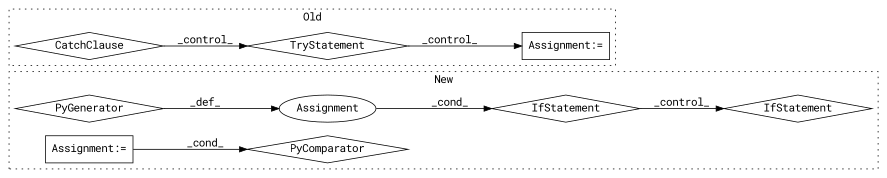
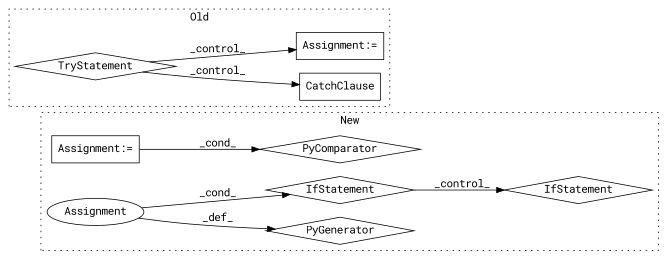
(89, 46) -> (340, 87)
(202, 46) -> (217, 79)
(218, 109) -> (203, 225)
